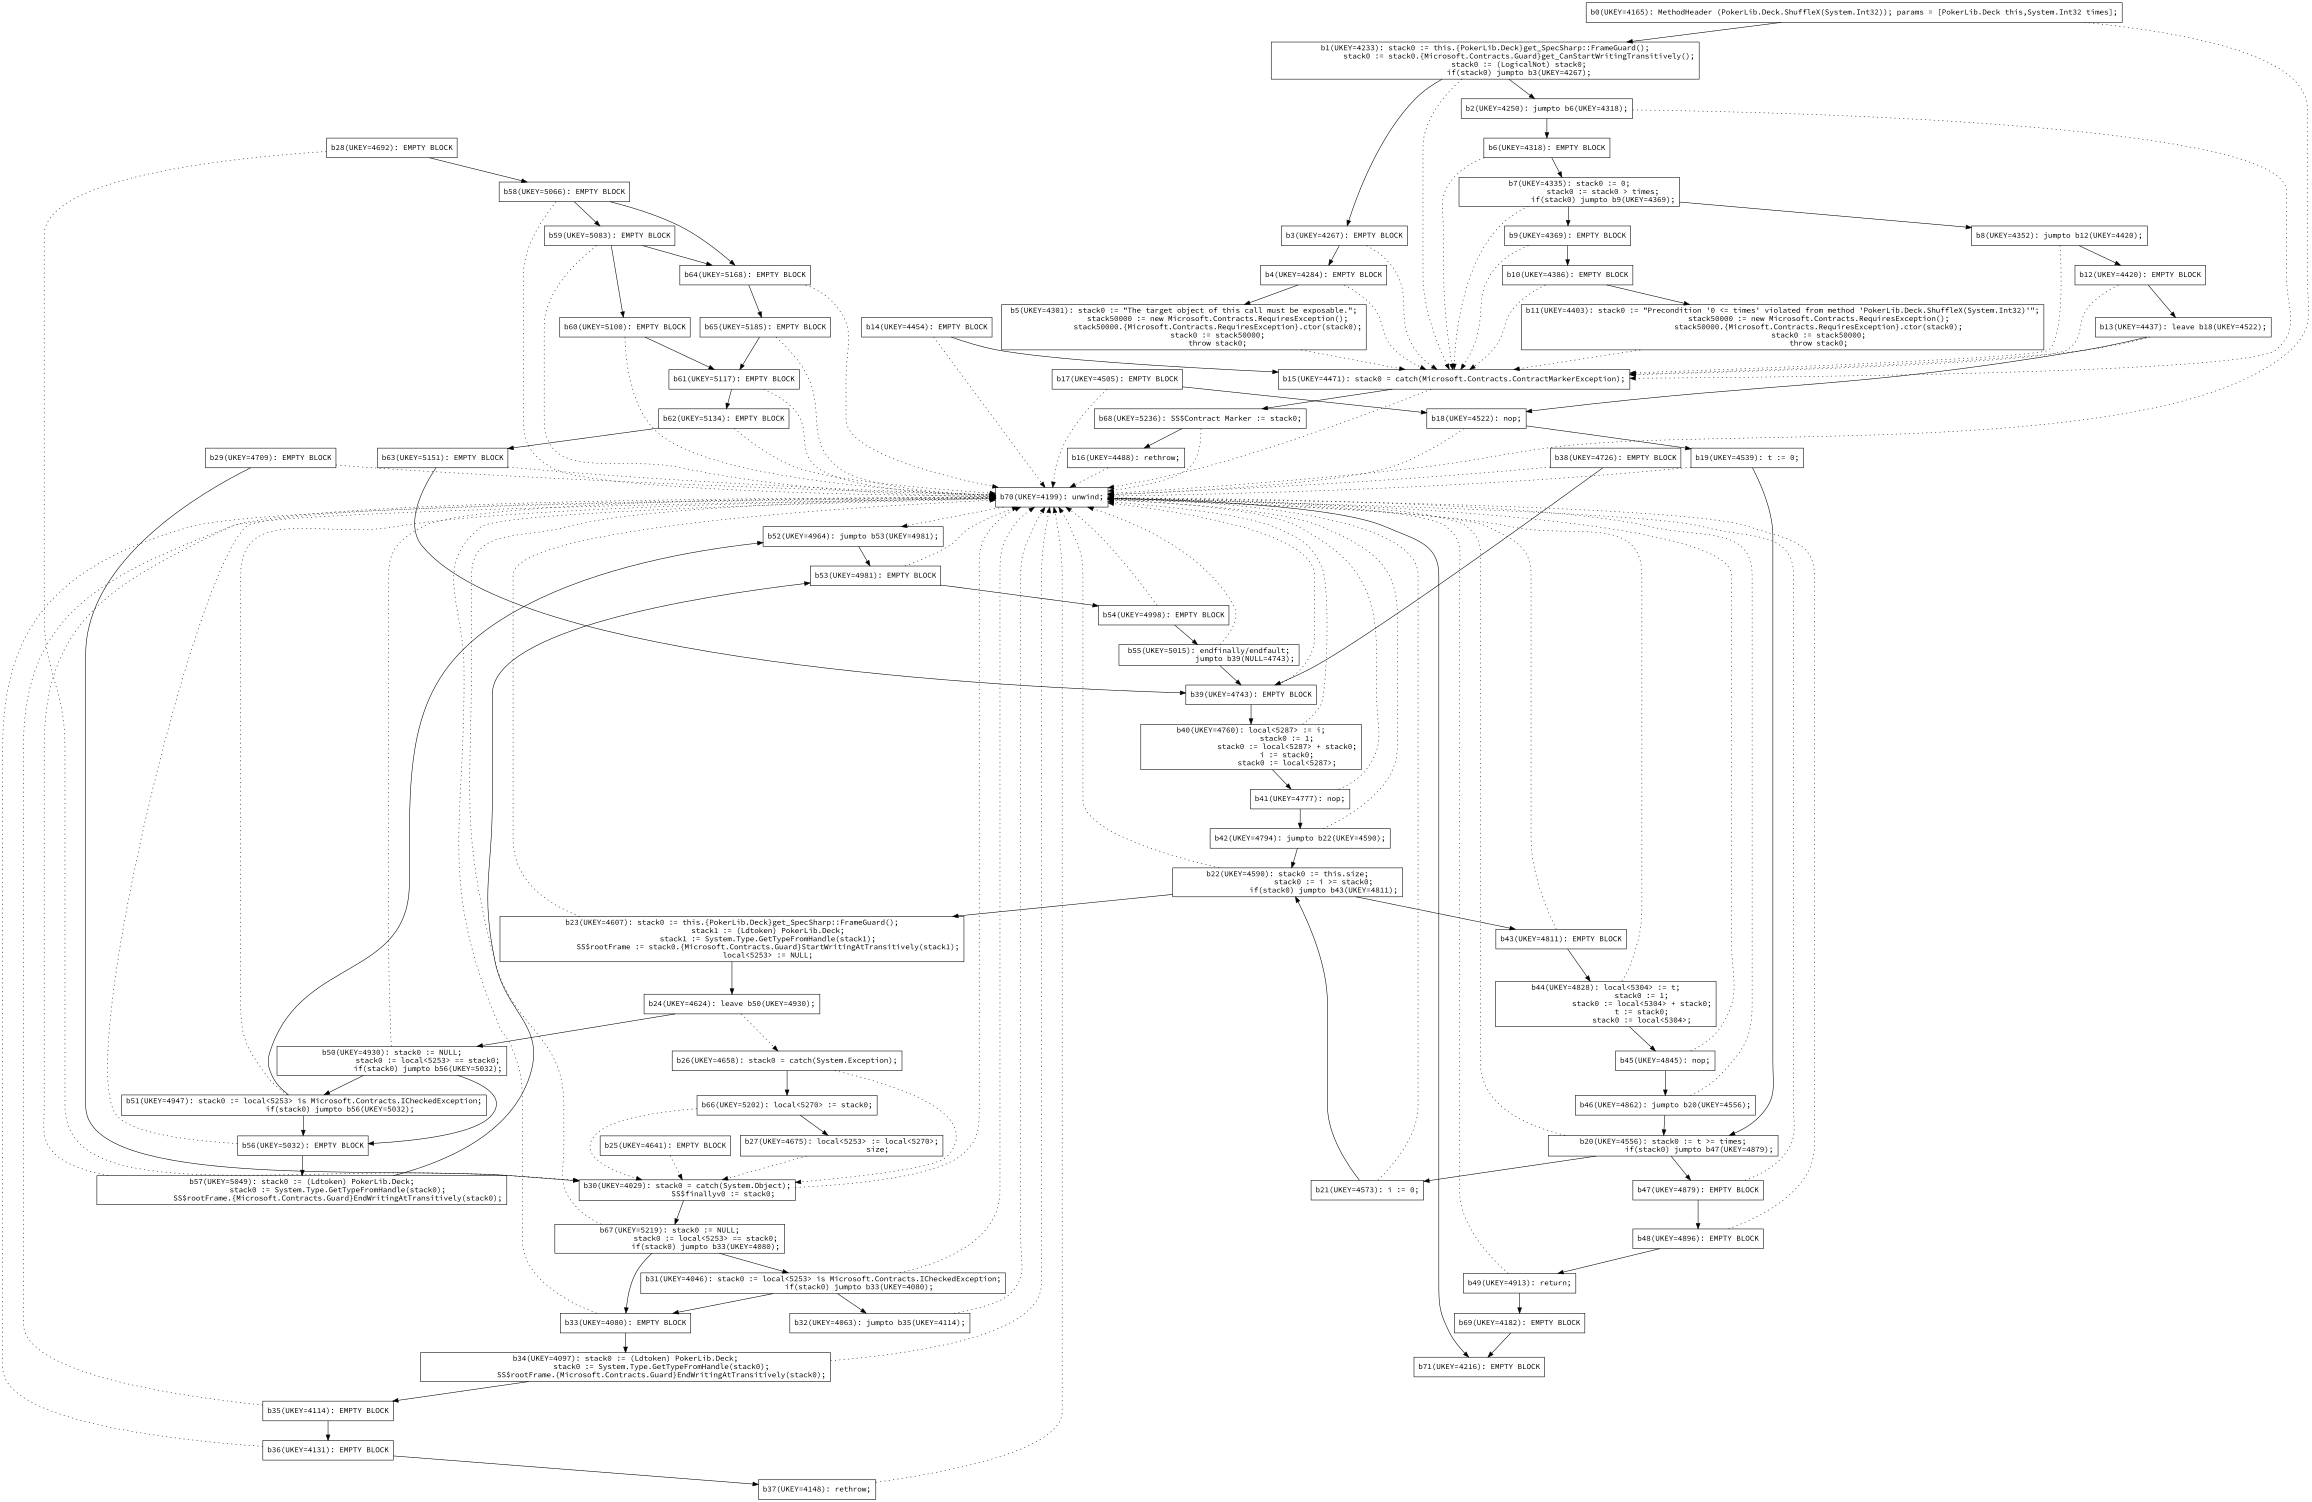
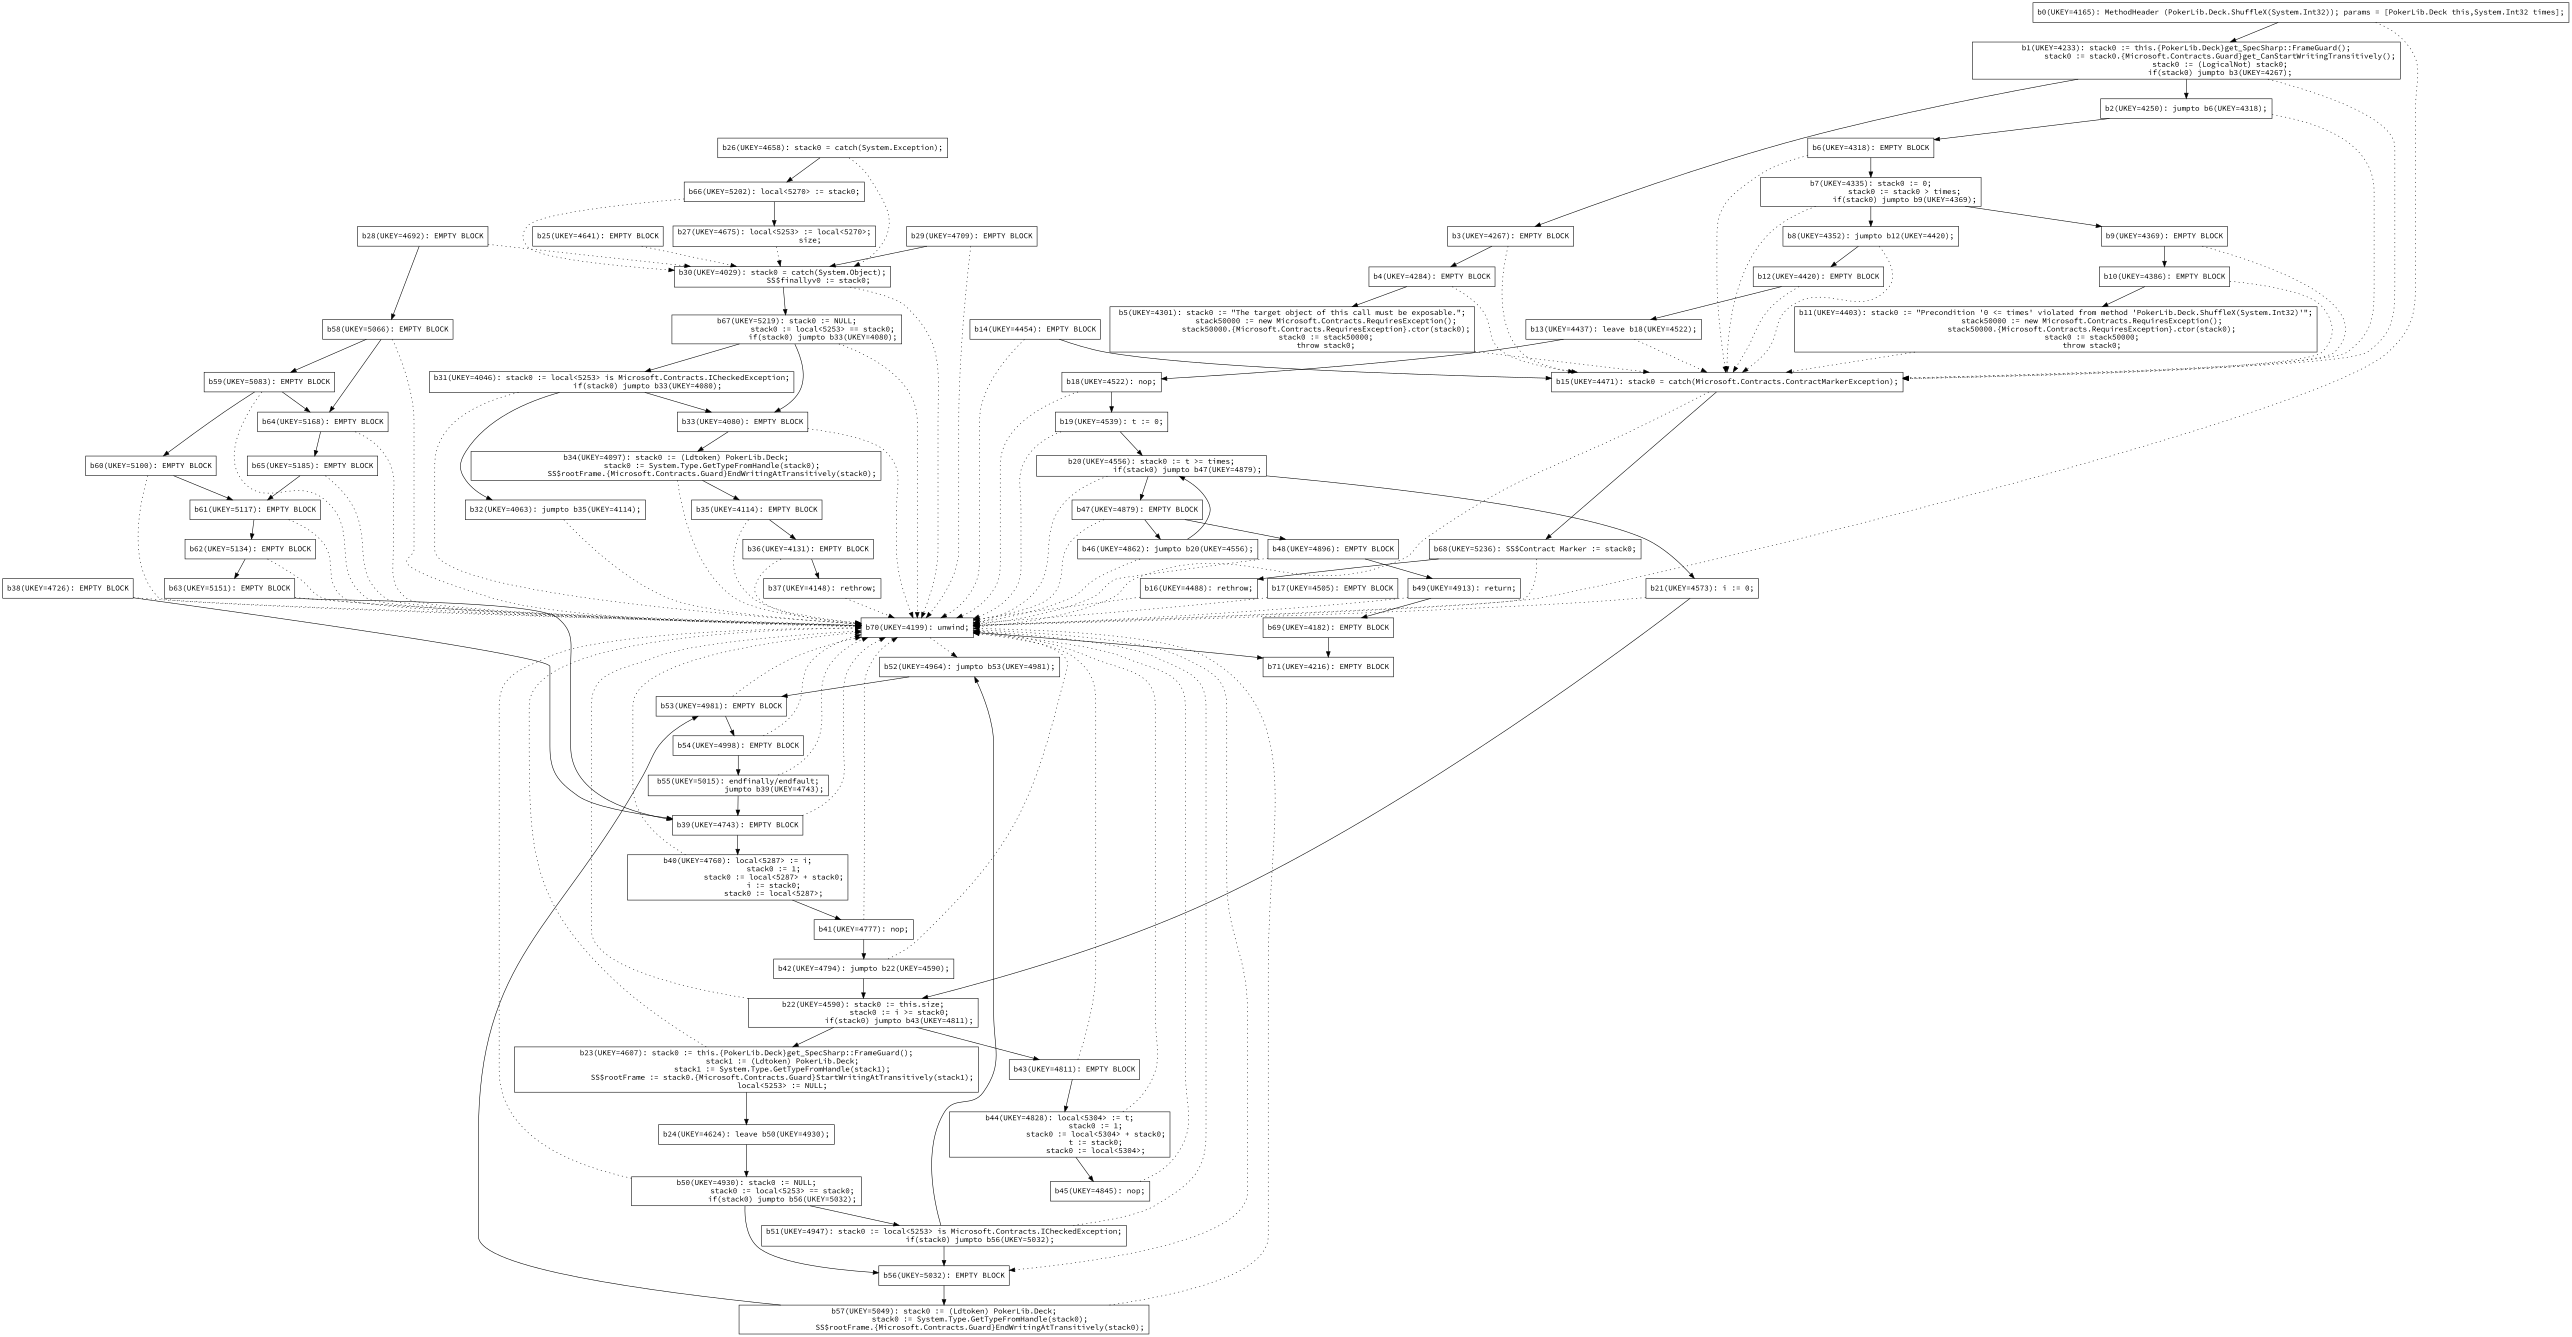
(1296, 399) -> none
(229, 555) -> (1235, 936)
(1209, 655) -> (738, 785)
(758, 1030) -> none
(1665, 1080) -> (1151, 527)
